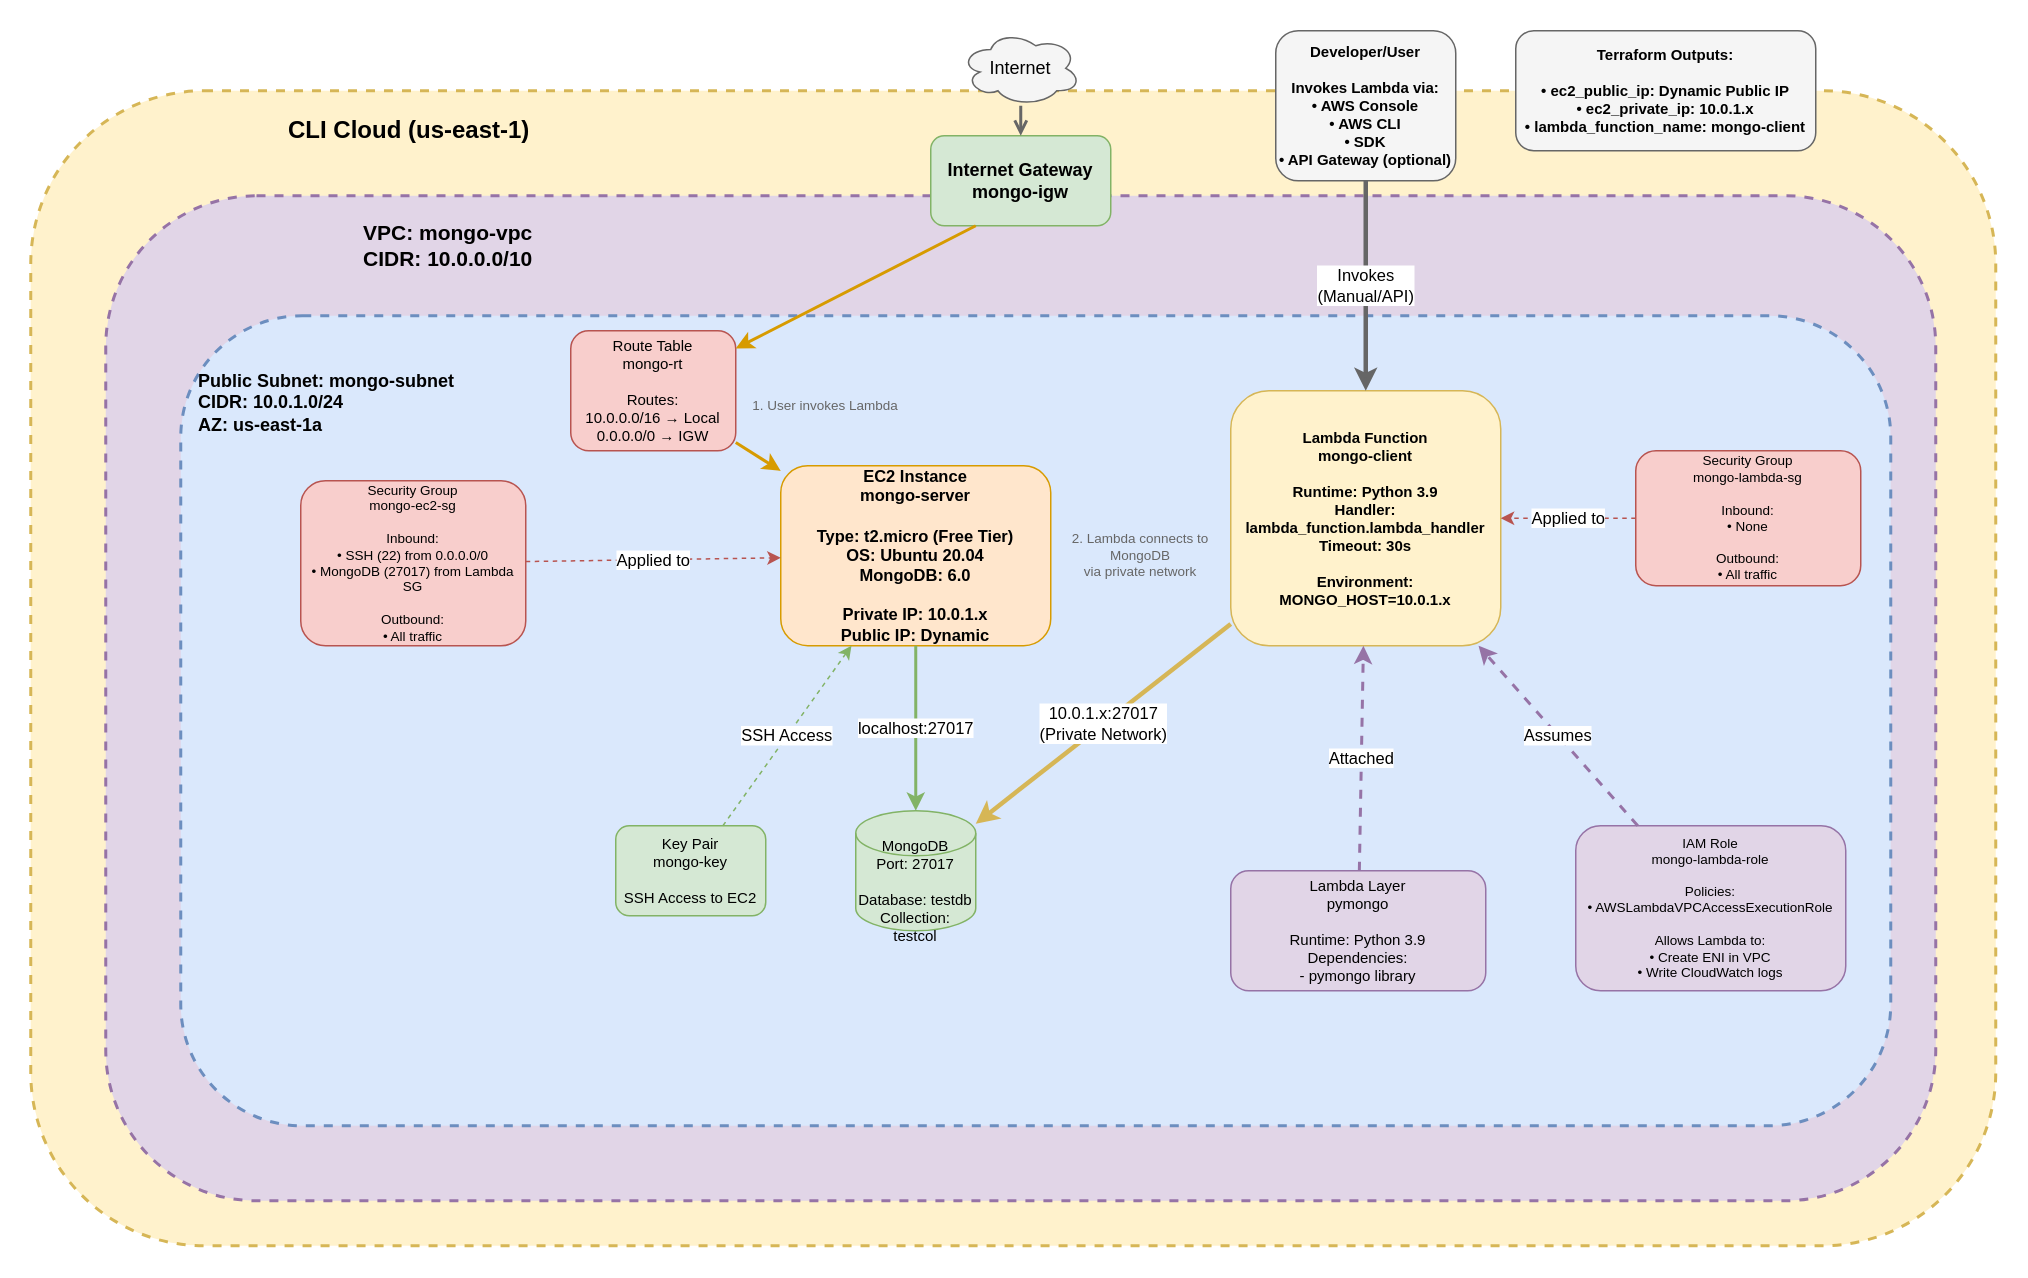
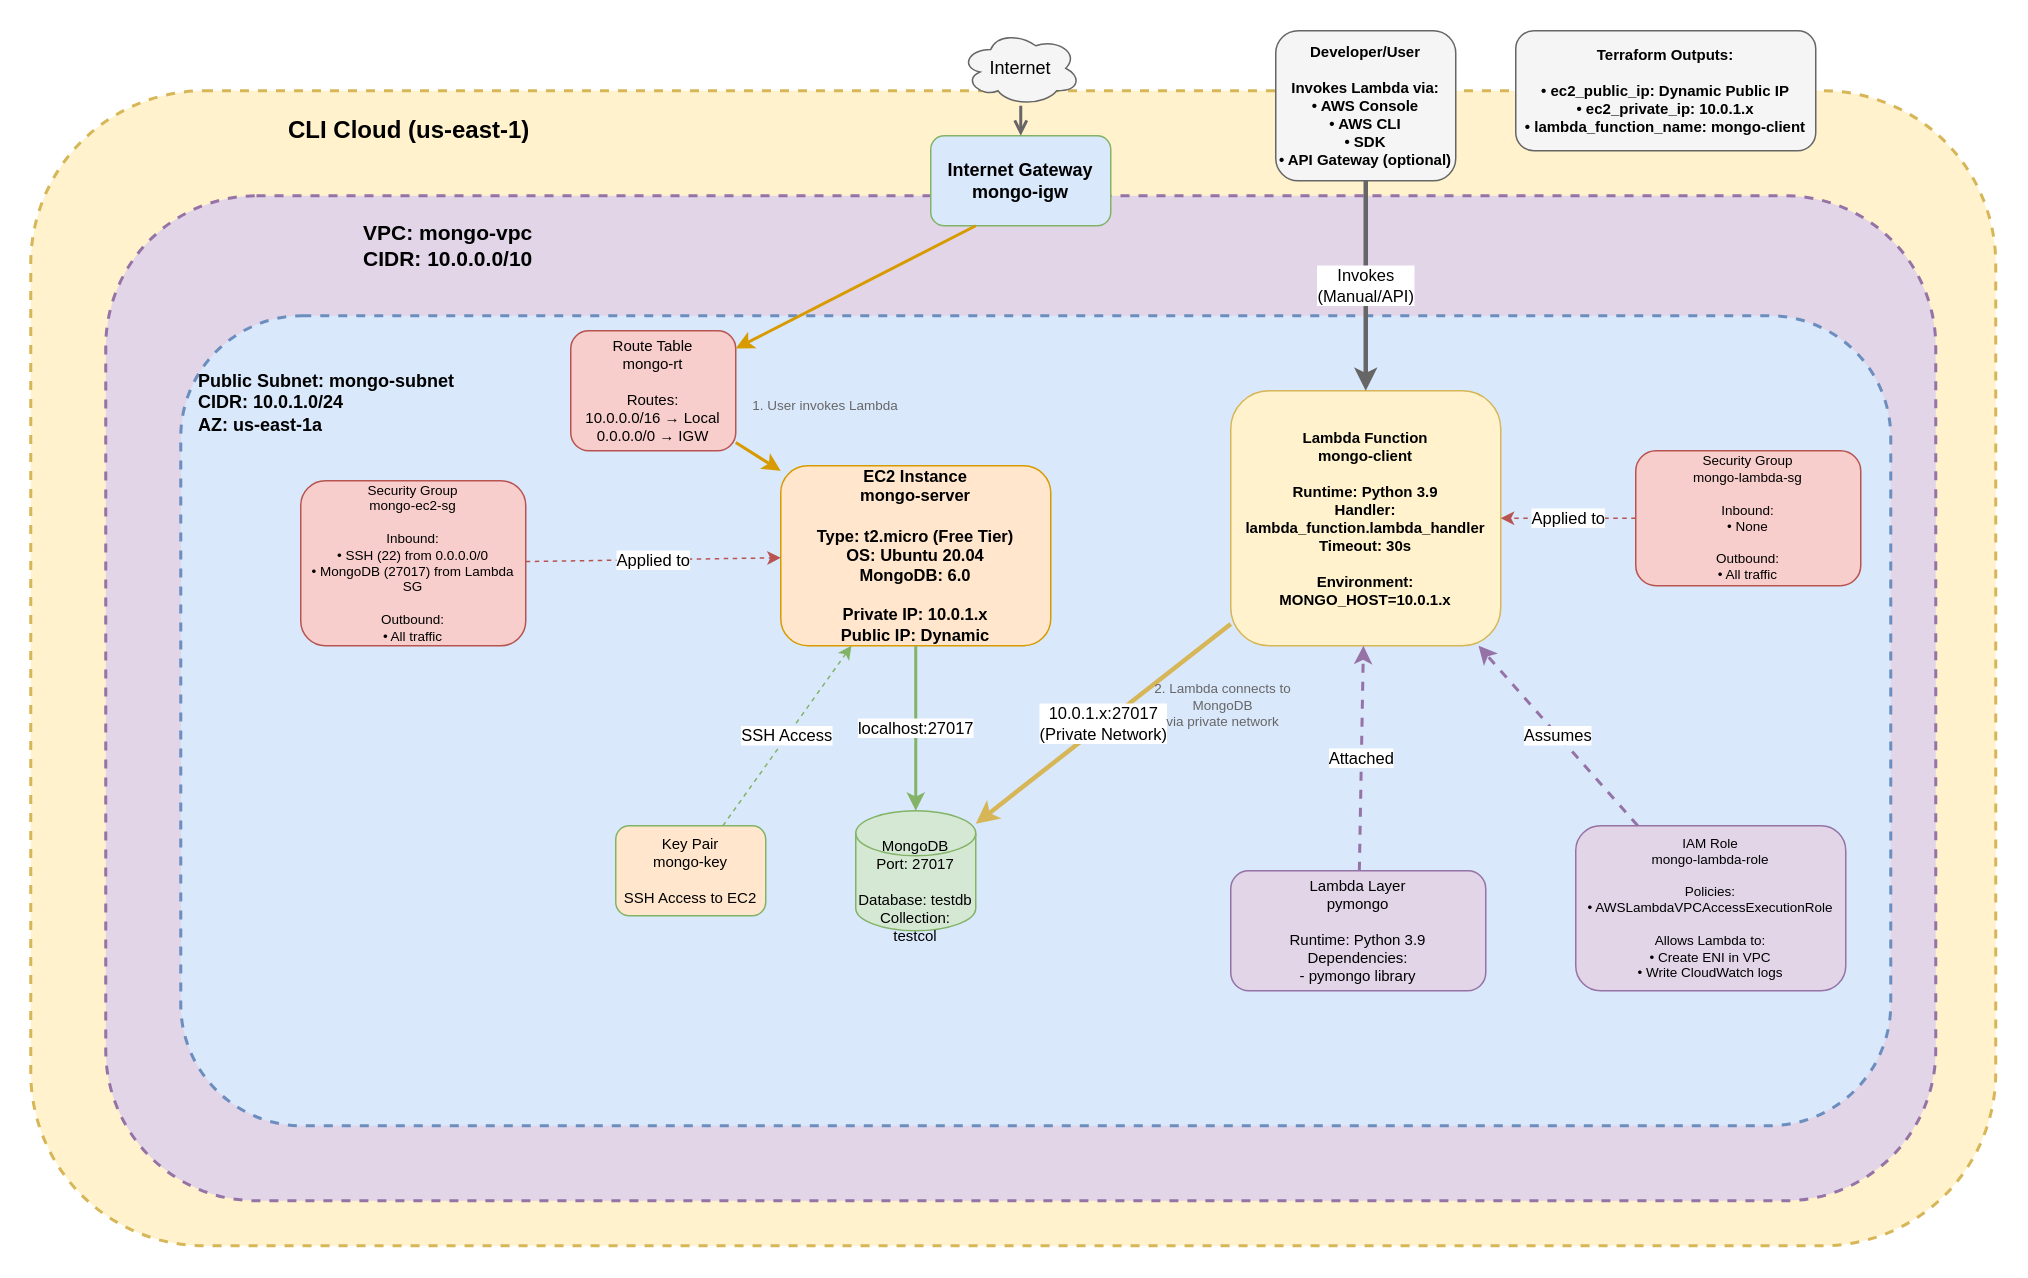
(1021, 181) -> (1021, 181)
(1141, 556) -> (1223, 706)
(691, 871) -> (691, 871)
